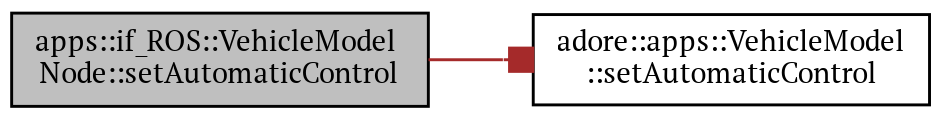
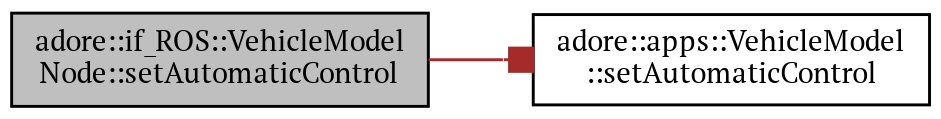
(220, 60) -> (220, 60)
